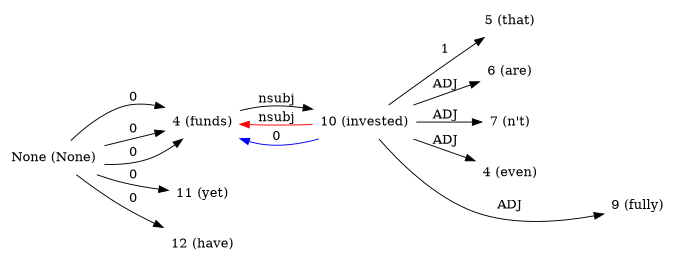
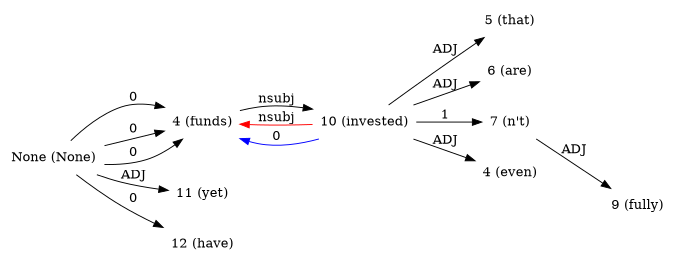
(446, 49) -> (446, 49)
(446, 115) -> (446, 115)
(134, 175) -> (134, 175)
(474, 212) -> (569, 161)
